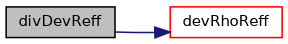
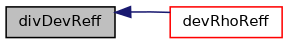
(135, 33) -> (151, 12)
